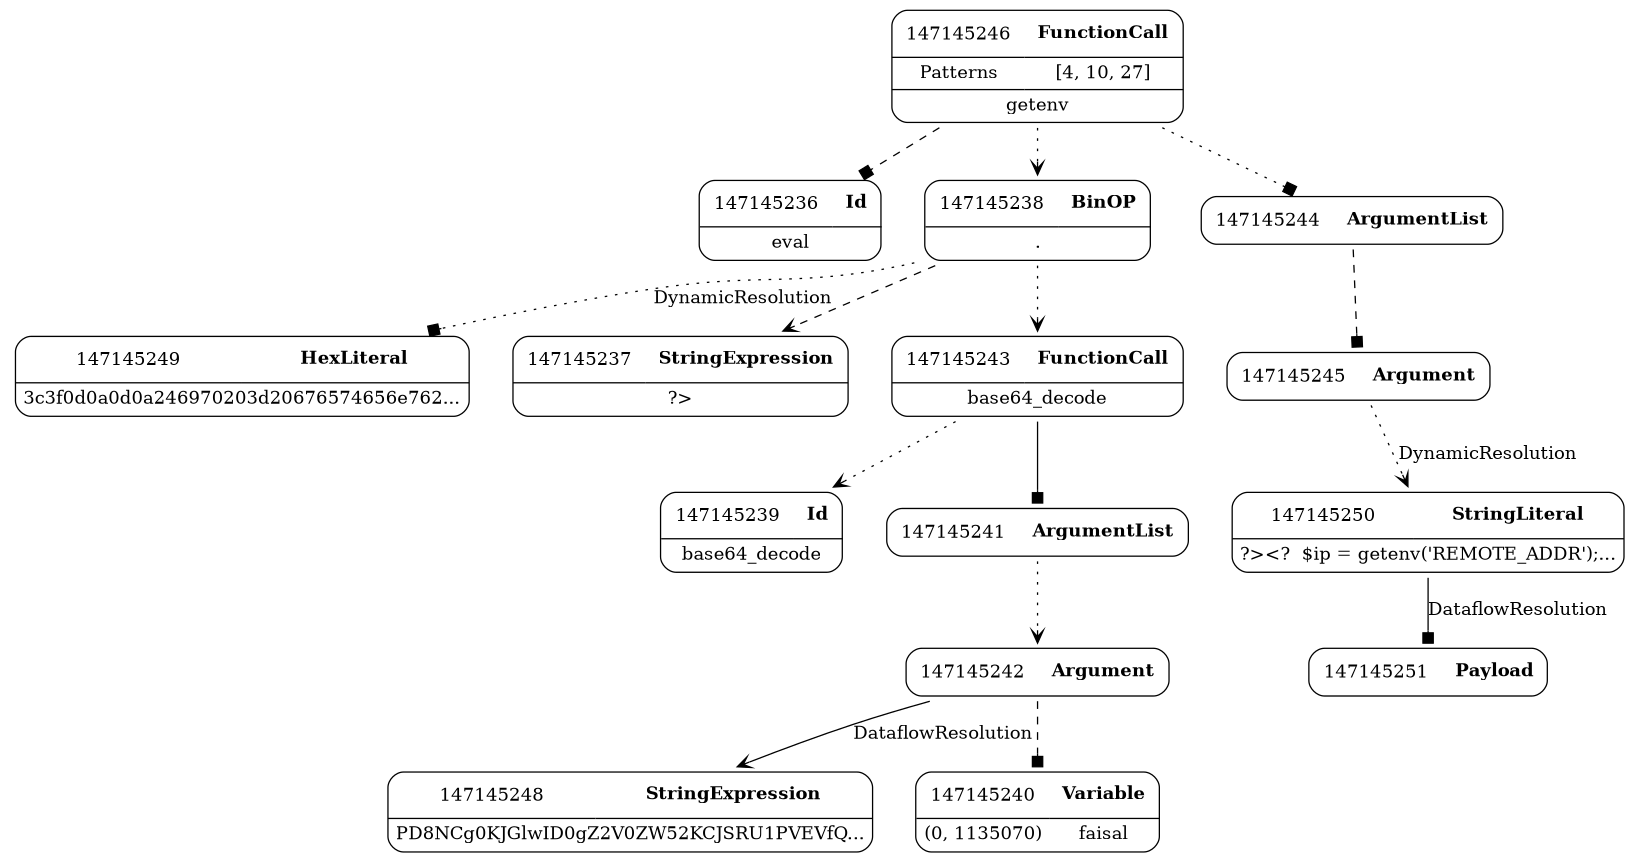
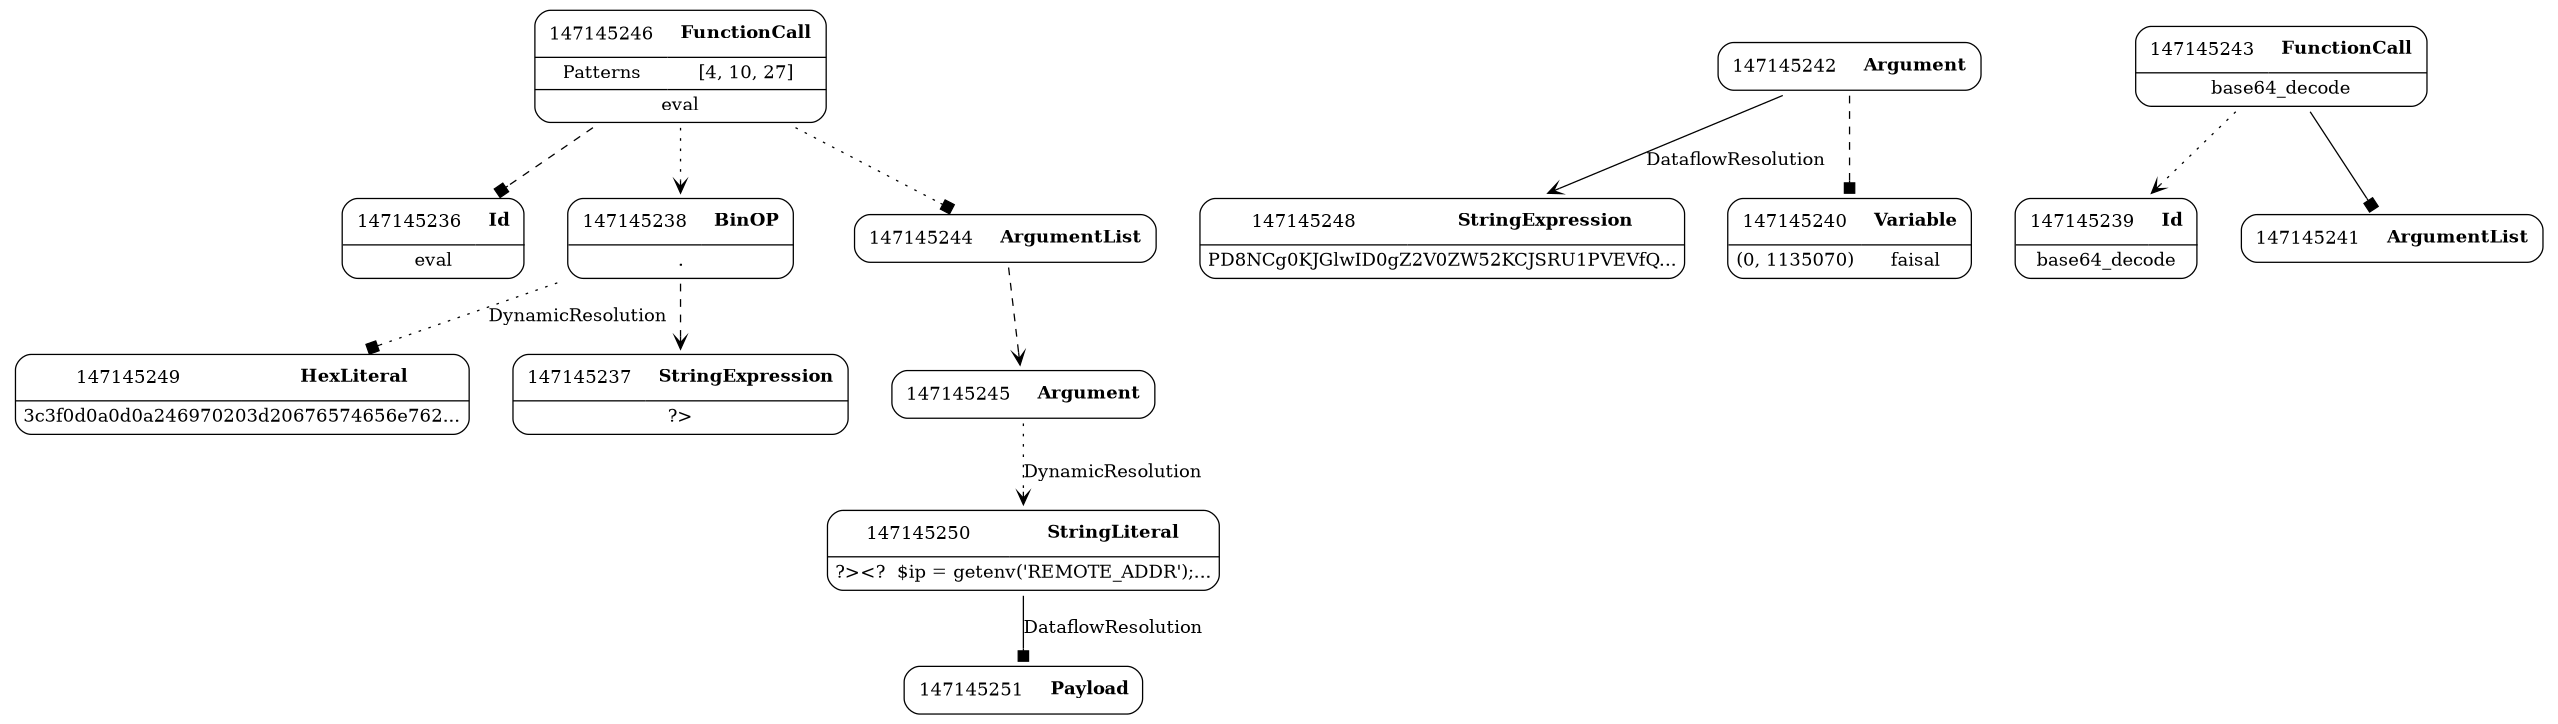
(1038, 105) -> (681, 105)
(1038, 292) -> none
(1355, 292) -> (1014, 310)
(1038, 596) -> none
